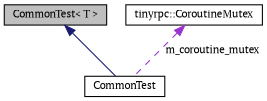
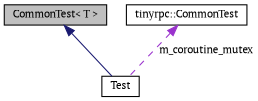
(194, 15) -> (187, 15)
(125, 86) -> (121, 86)
